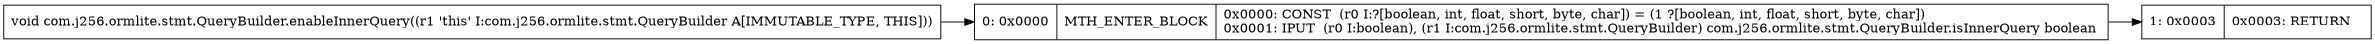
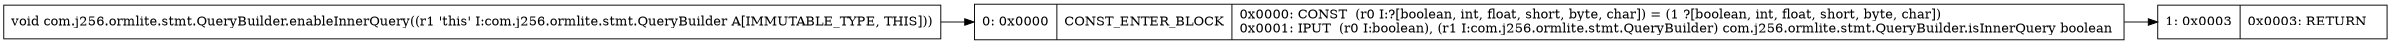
(1136, 22) -> (1144, 22)
